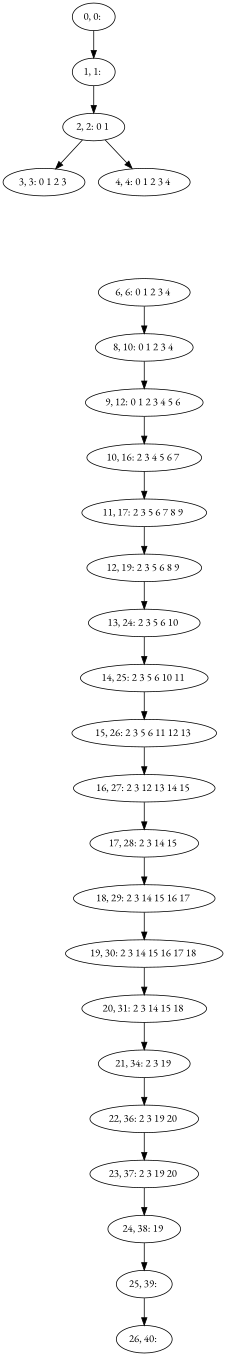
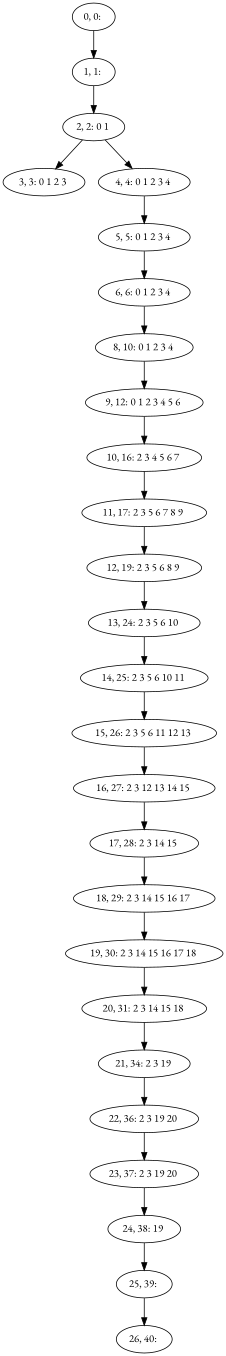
none -> (144, 237)
